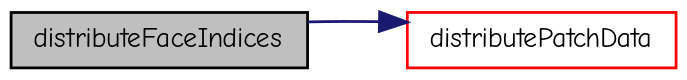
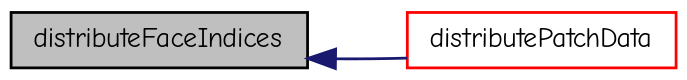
(343, 21) -> (371, 59)
